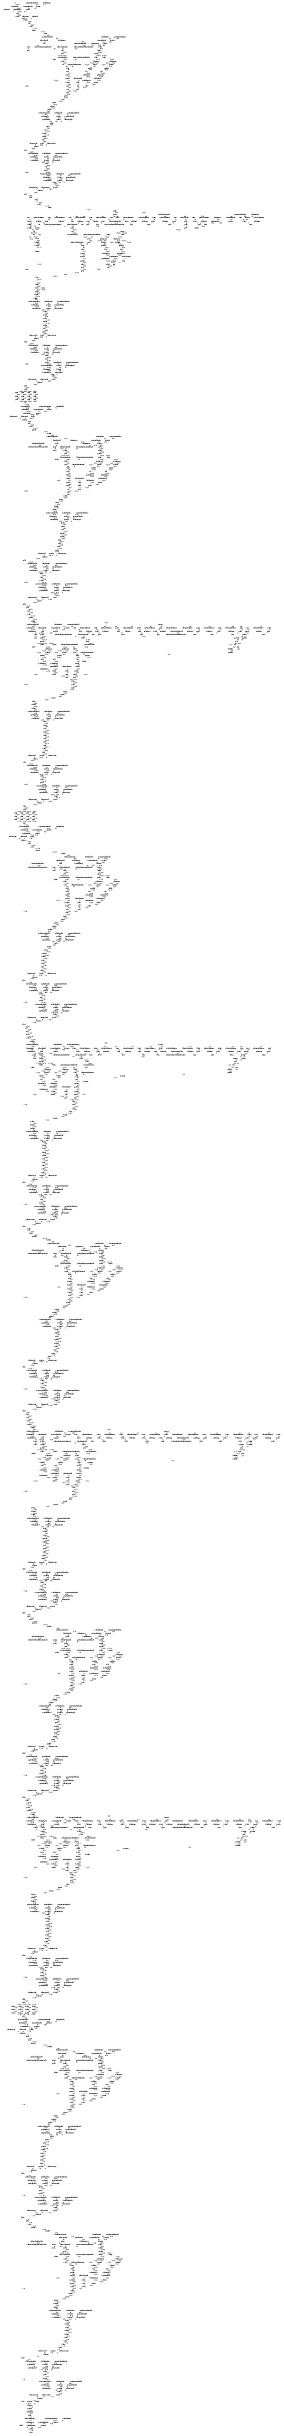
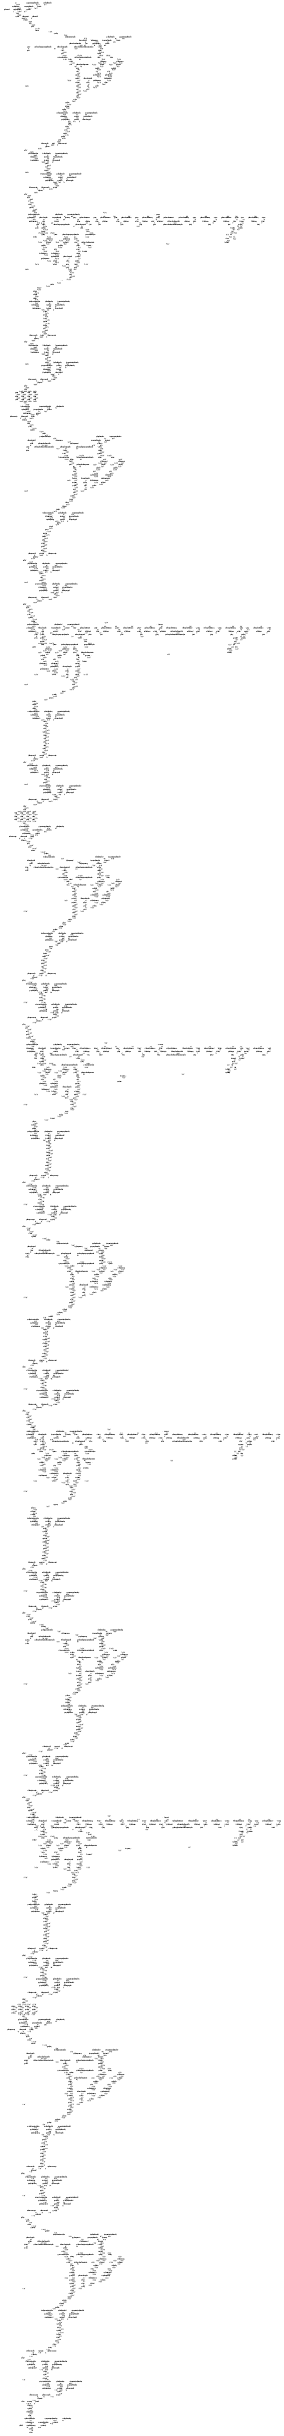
none -> (38, 233)
